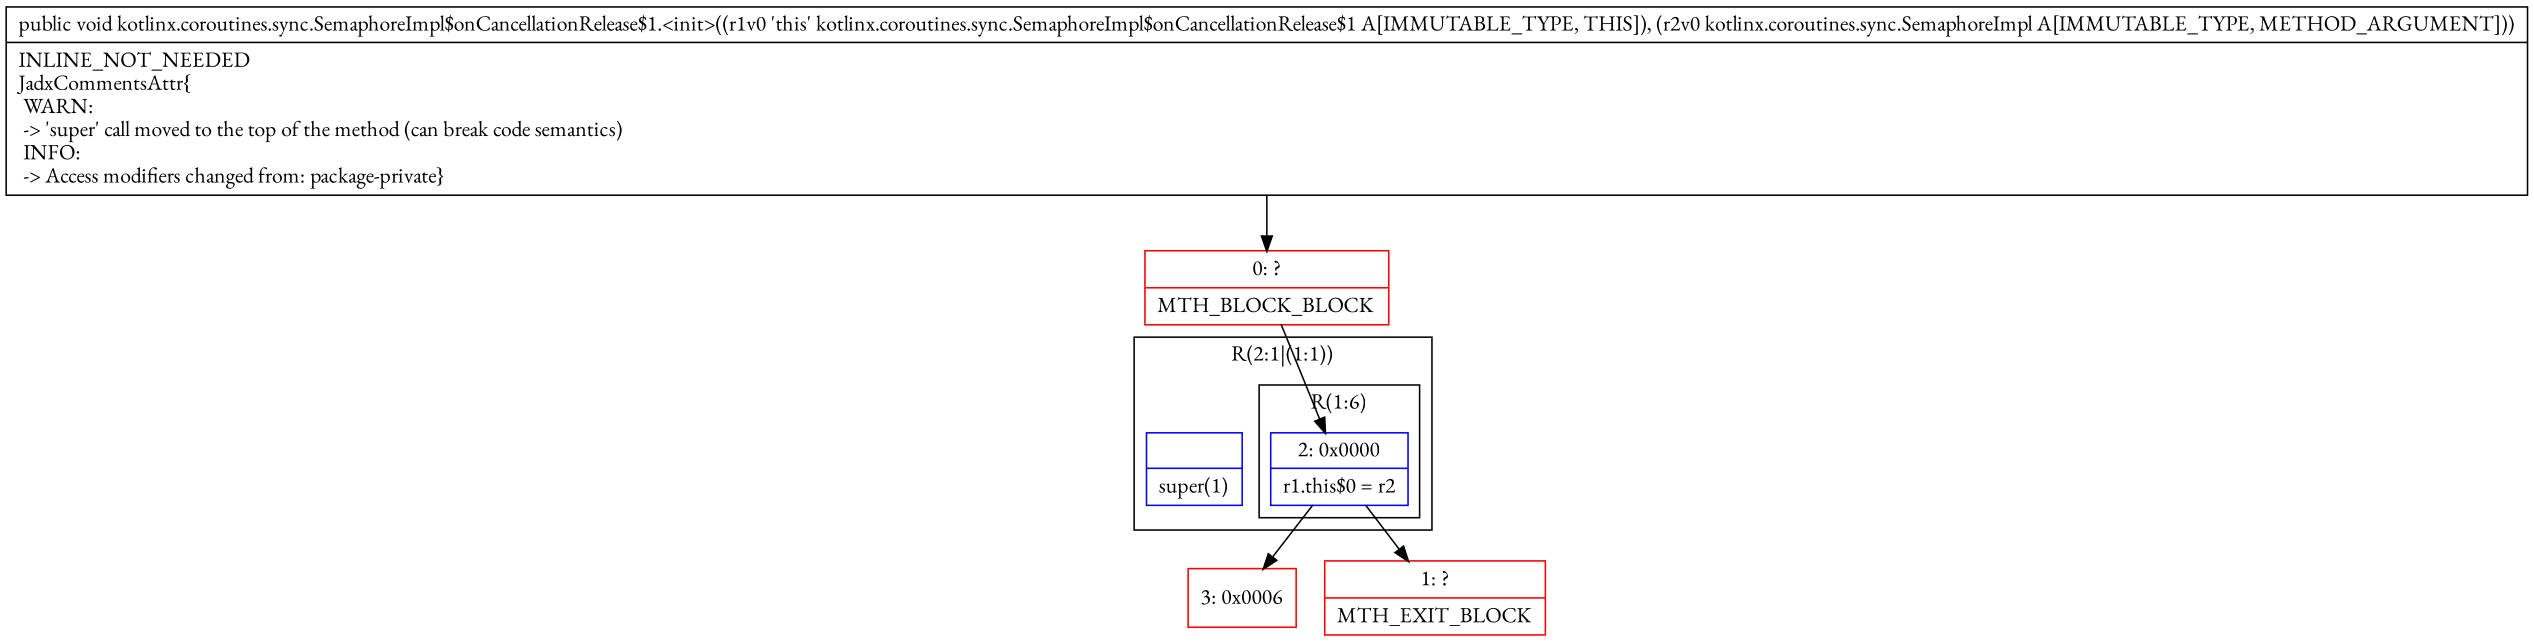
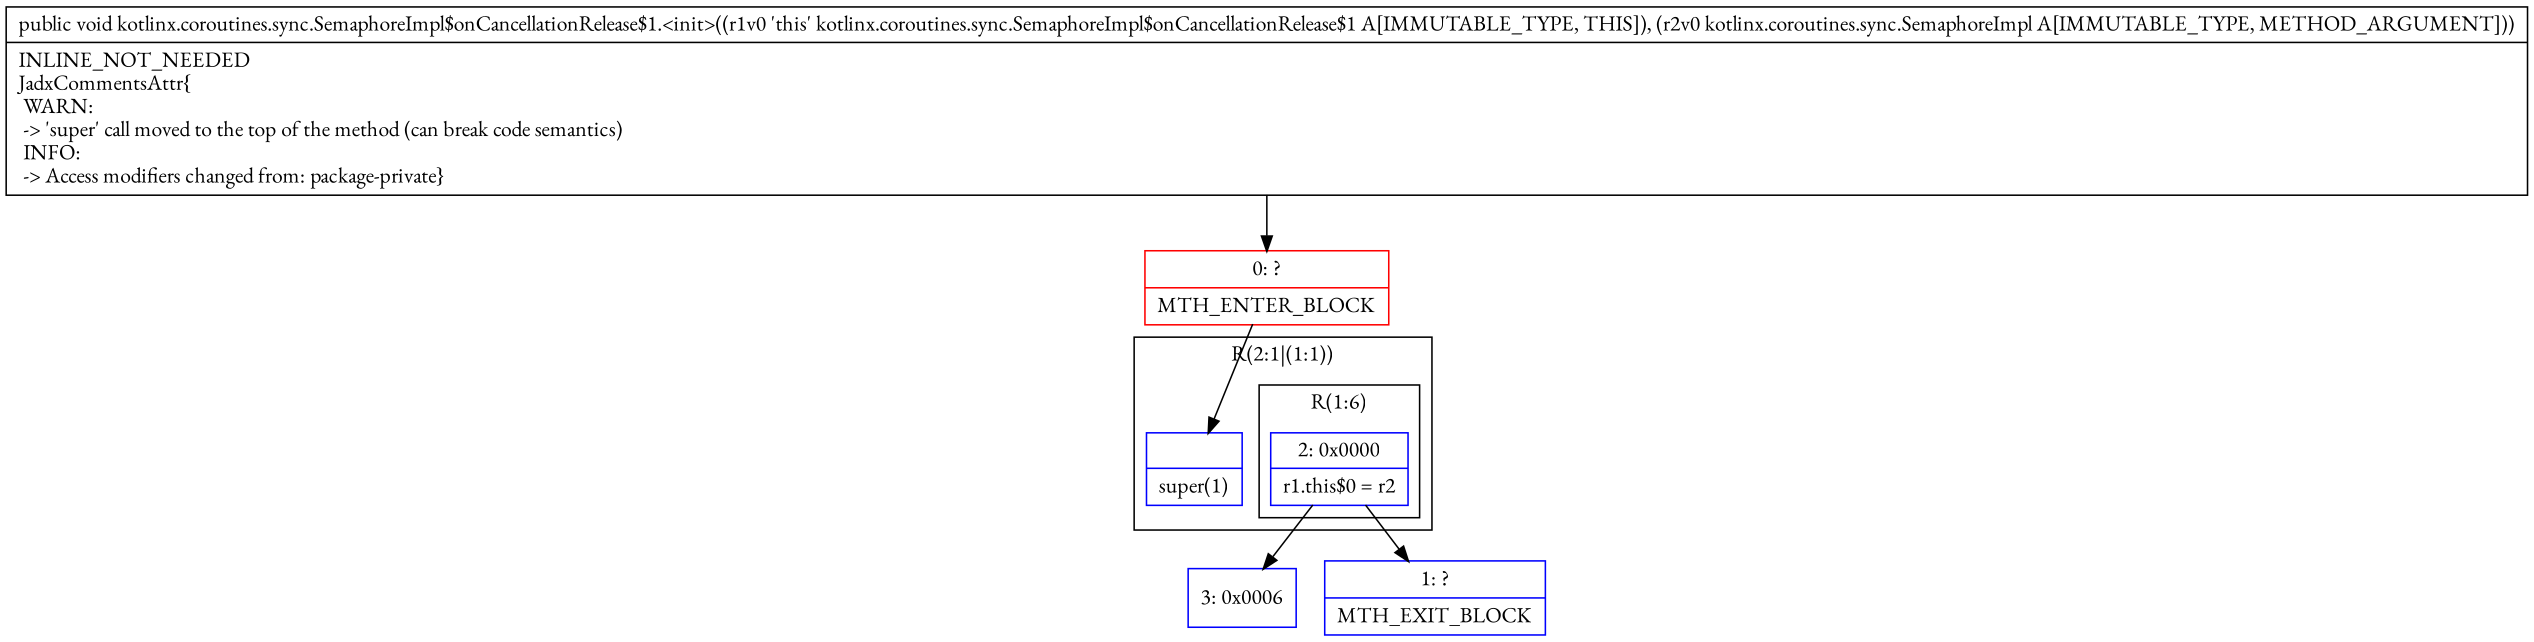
(1266, 306) -> (1267, 306)
(1300, 372) -> (1233, 372)
(1242, 598) -> (1242, 598)
(1435, 598) -> (1435, 598)
